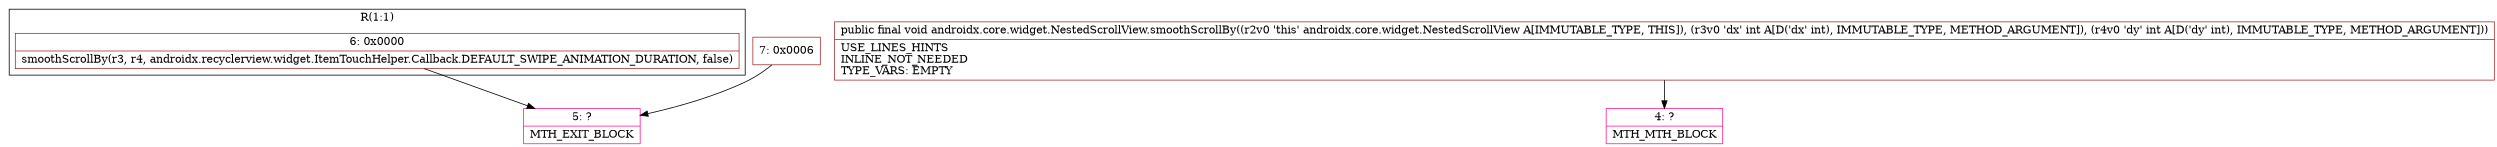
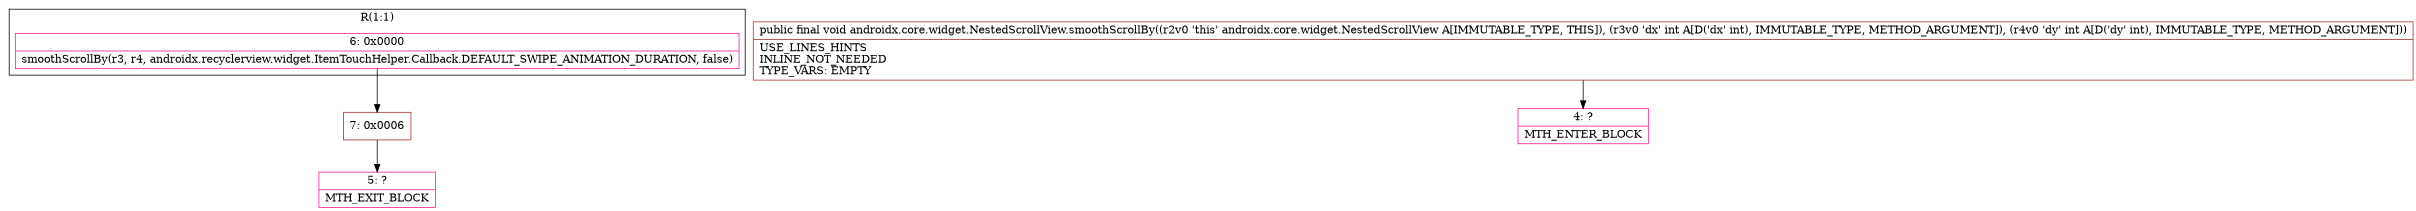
(377, 51) -> (377, 51)
(476, 87) -> (377, 87)
(1664, 135) -> (1583, 135)
